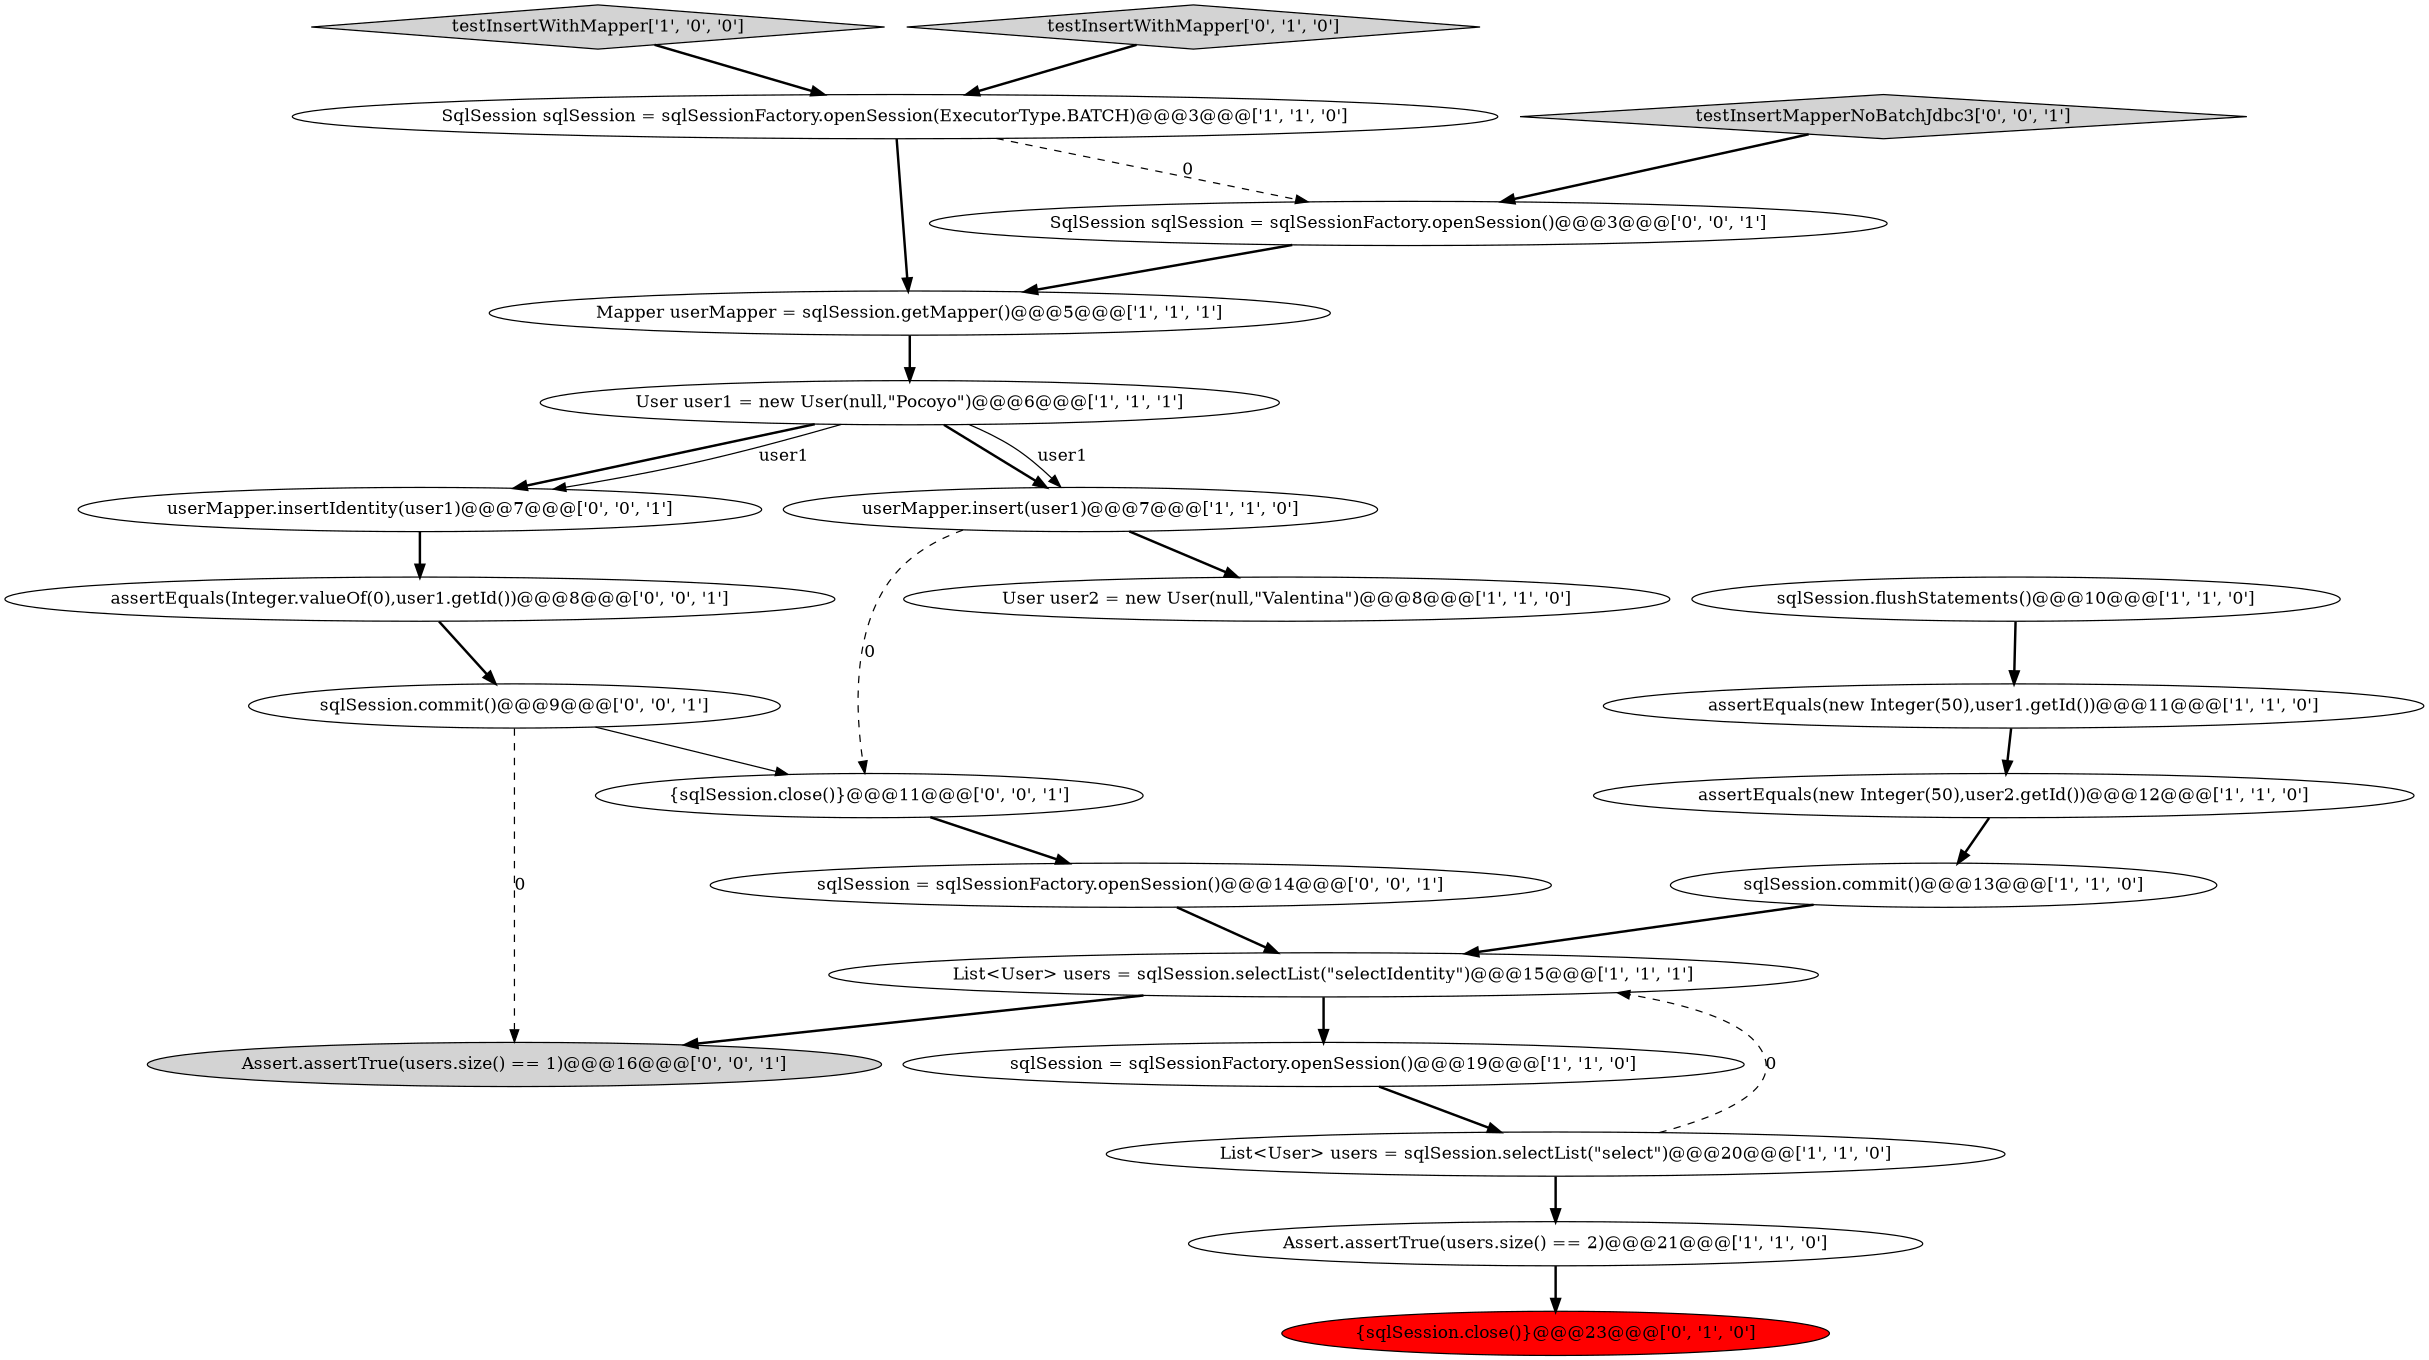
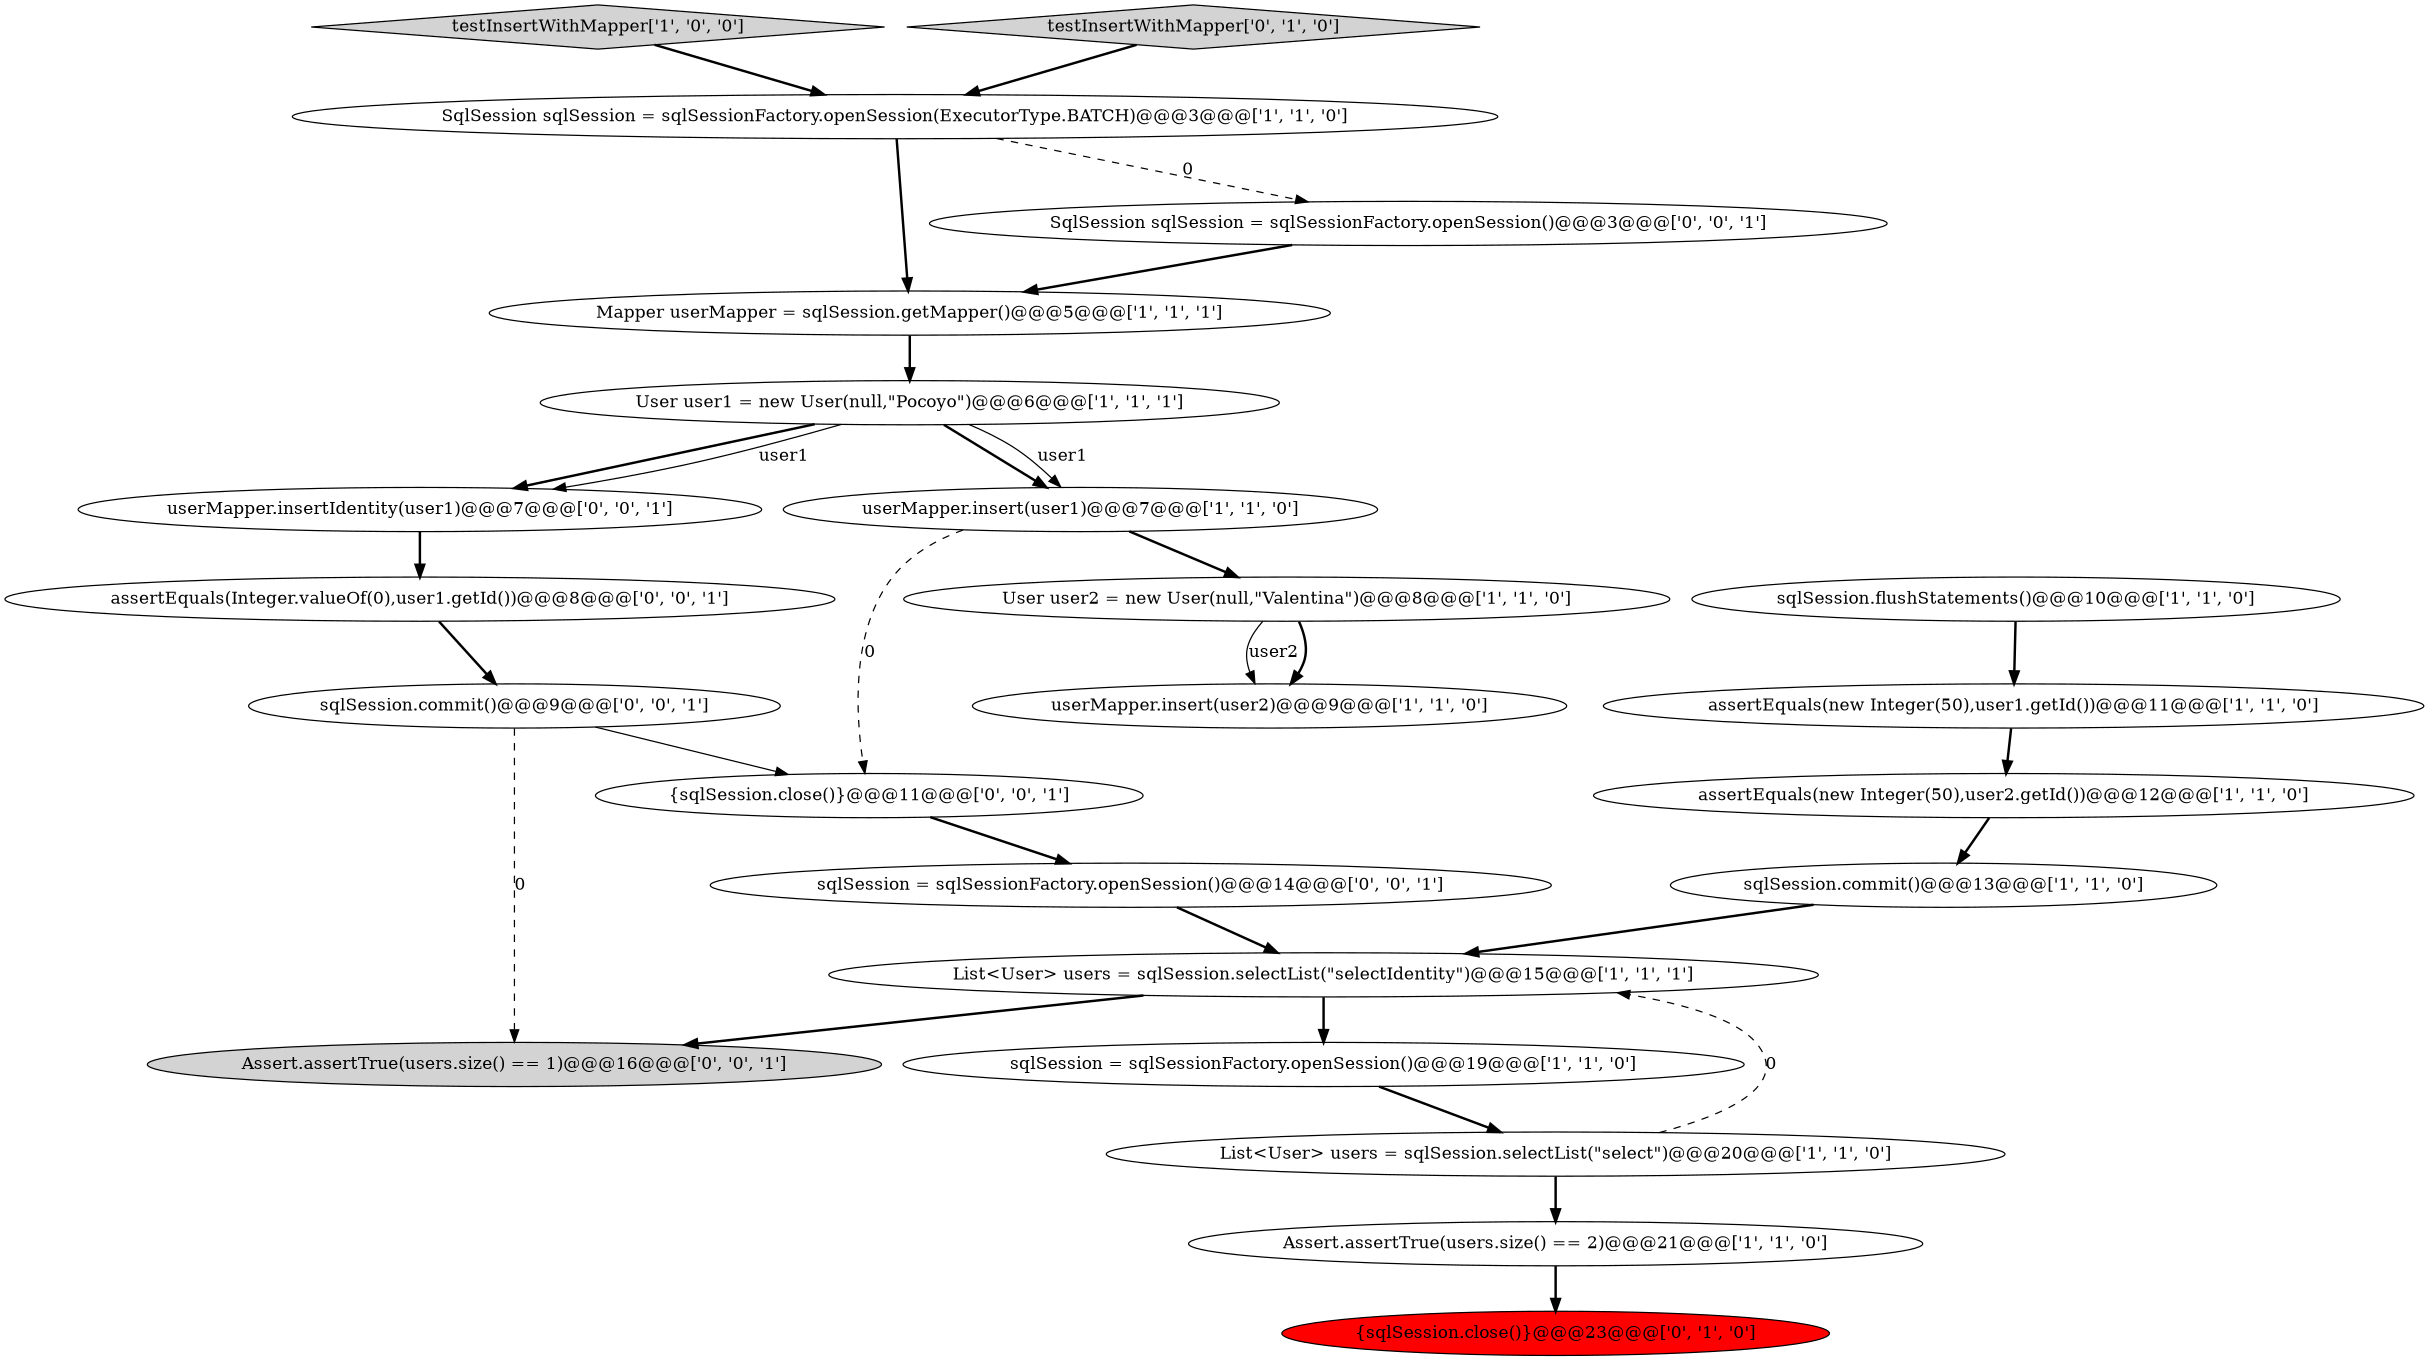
(1883, 117) -> none
none -> (1270, 706)
